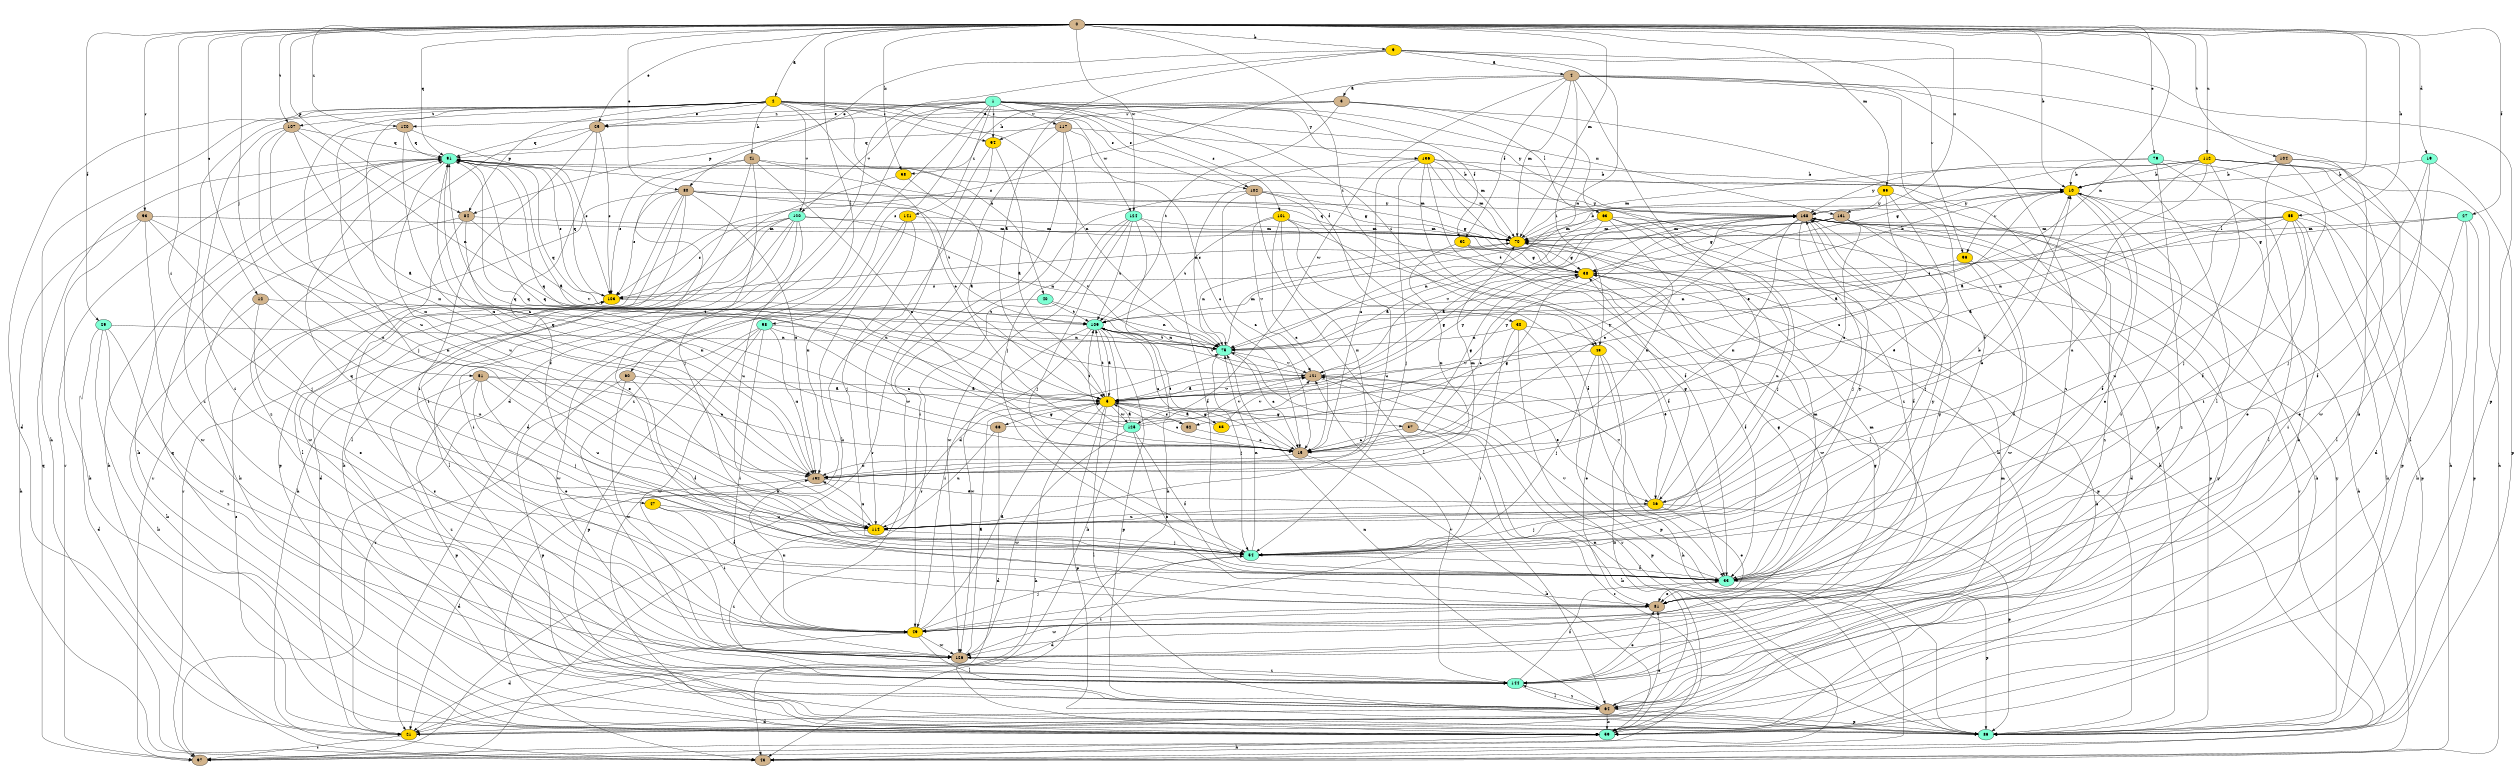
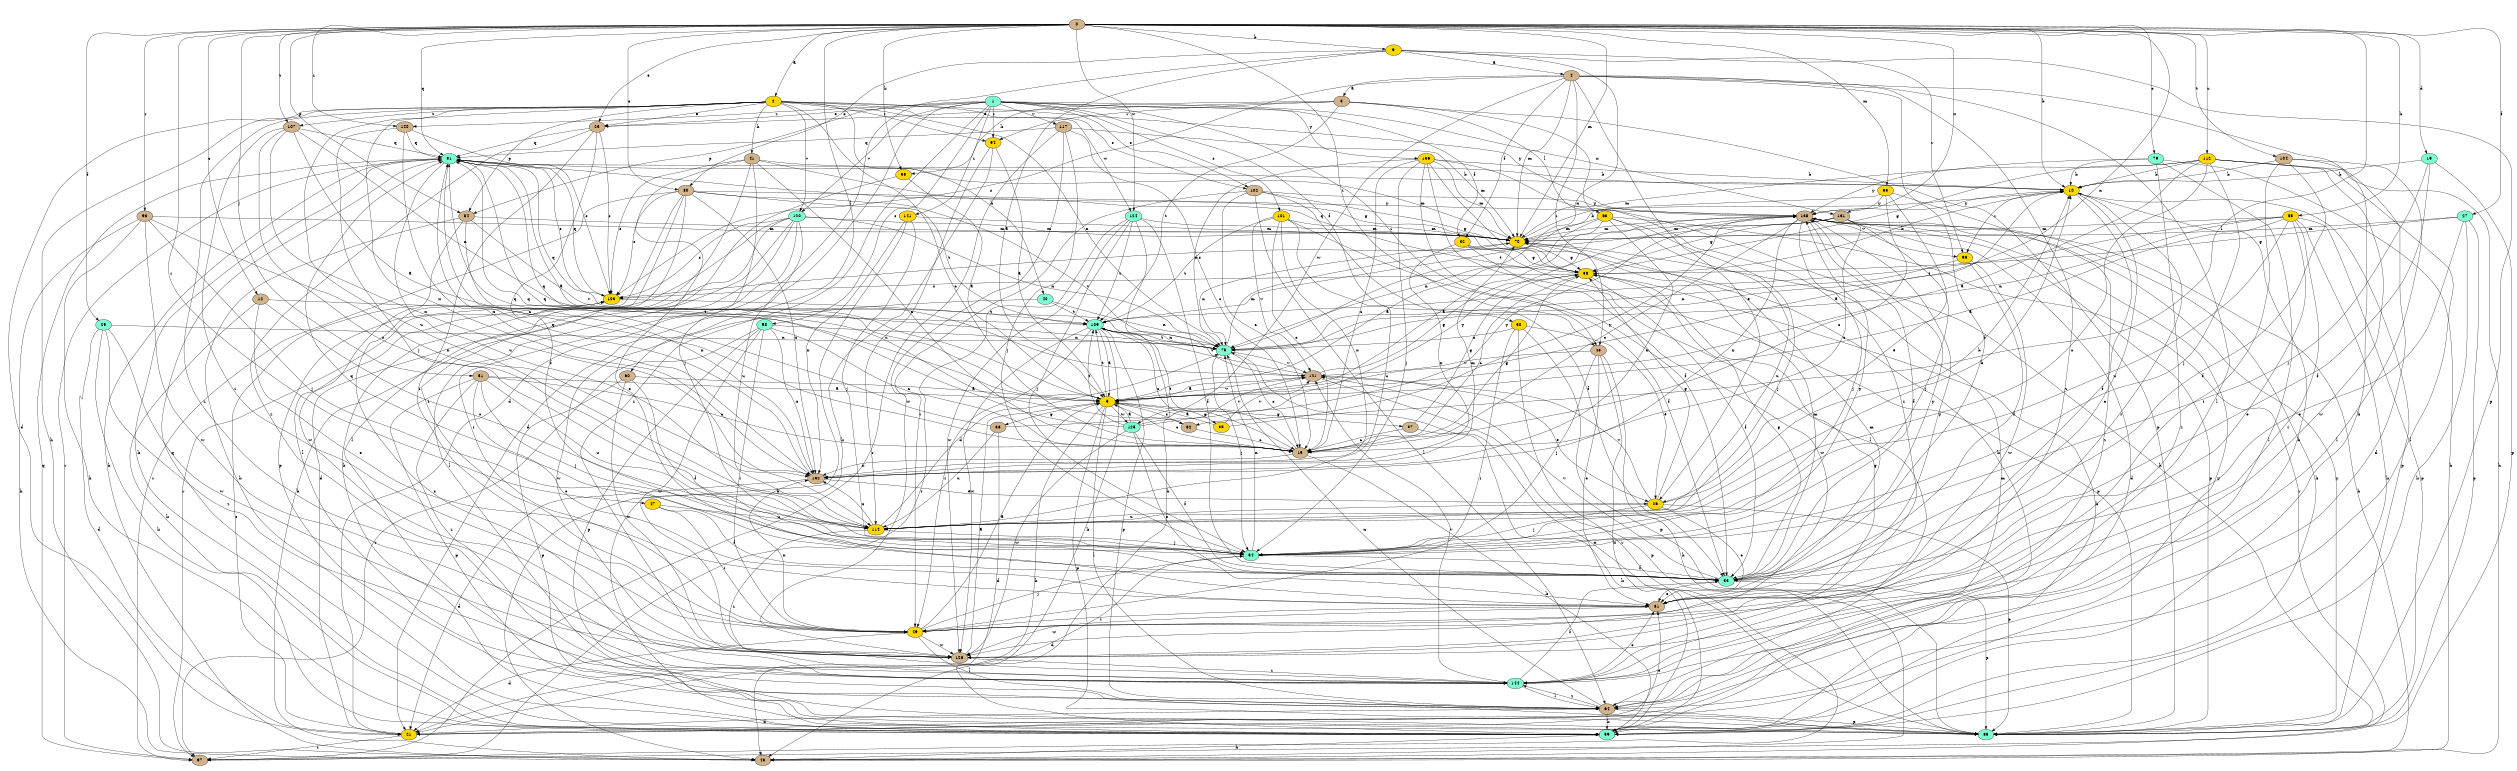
(1564, 263) -> (1879, 239)
(1598, 350) -> (1598, 350)
(1074, 744) -> none
